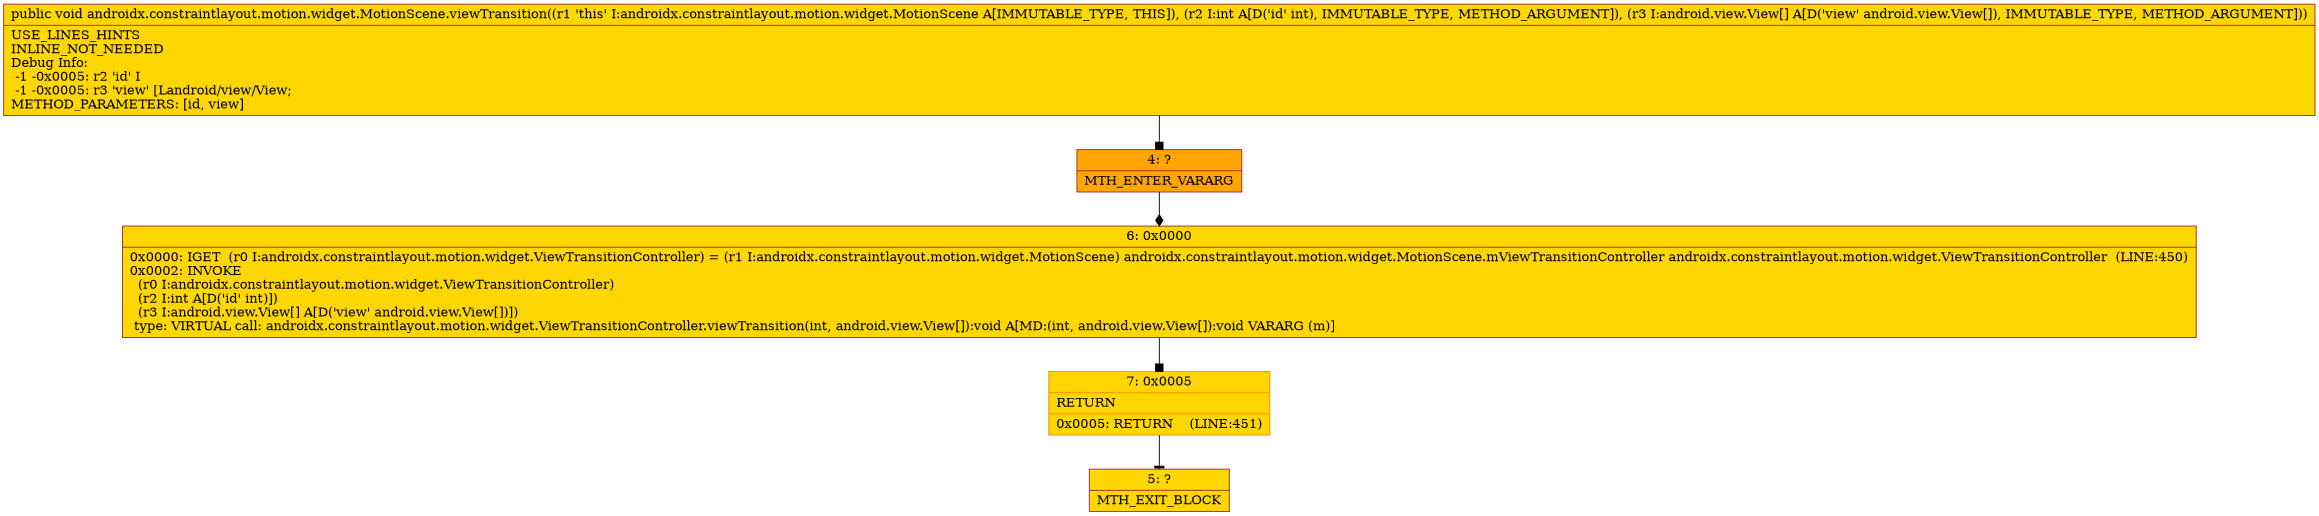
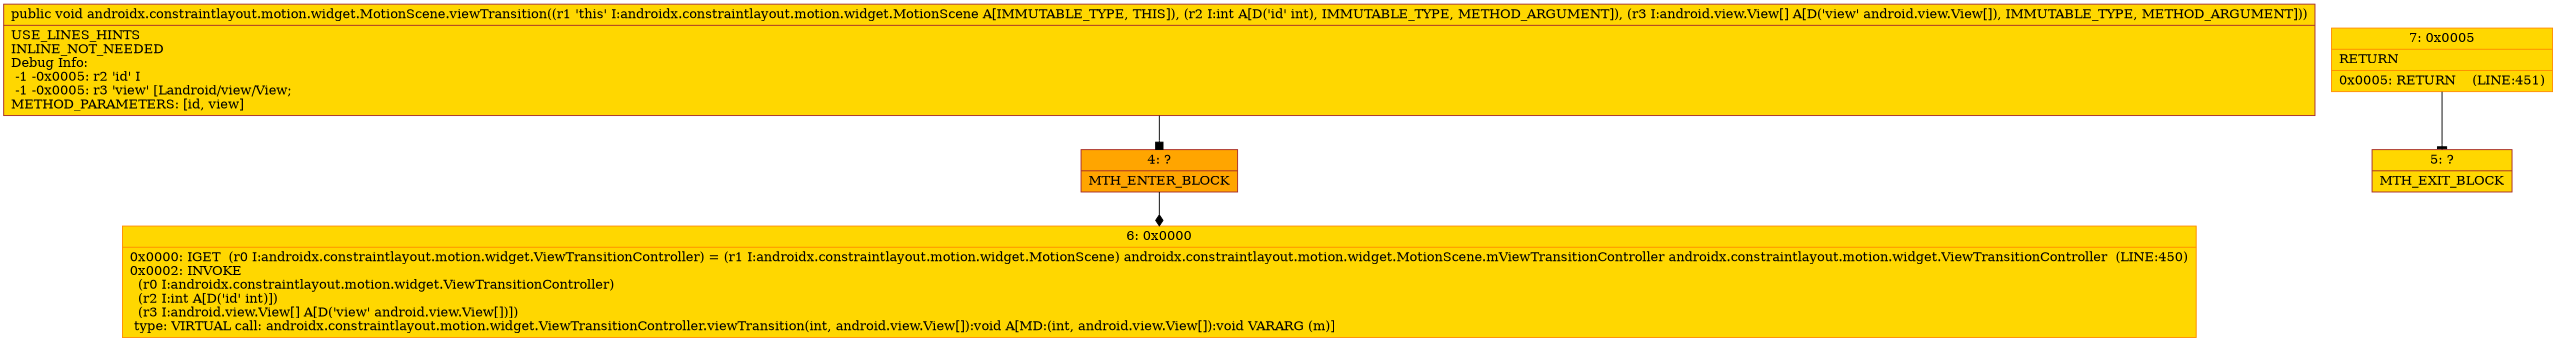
(1159, 181) -> (1159, 181)
(1159, 282) -> (1159, 282)
(1159, 350) -> none
